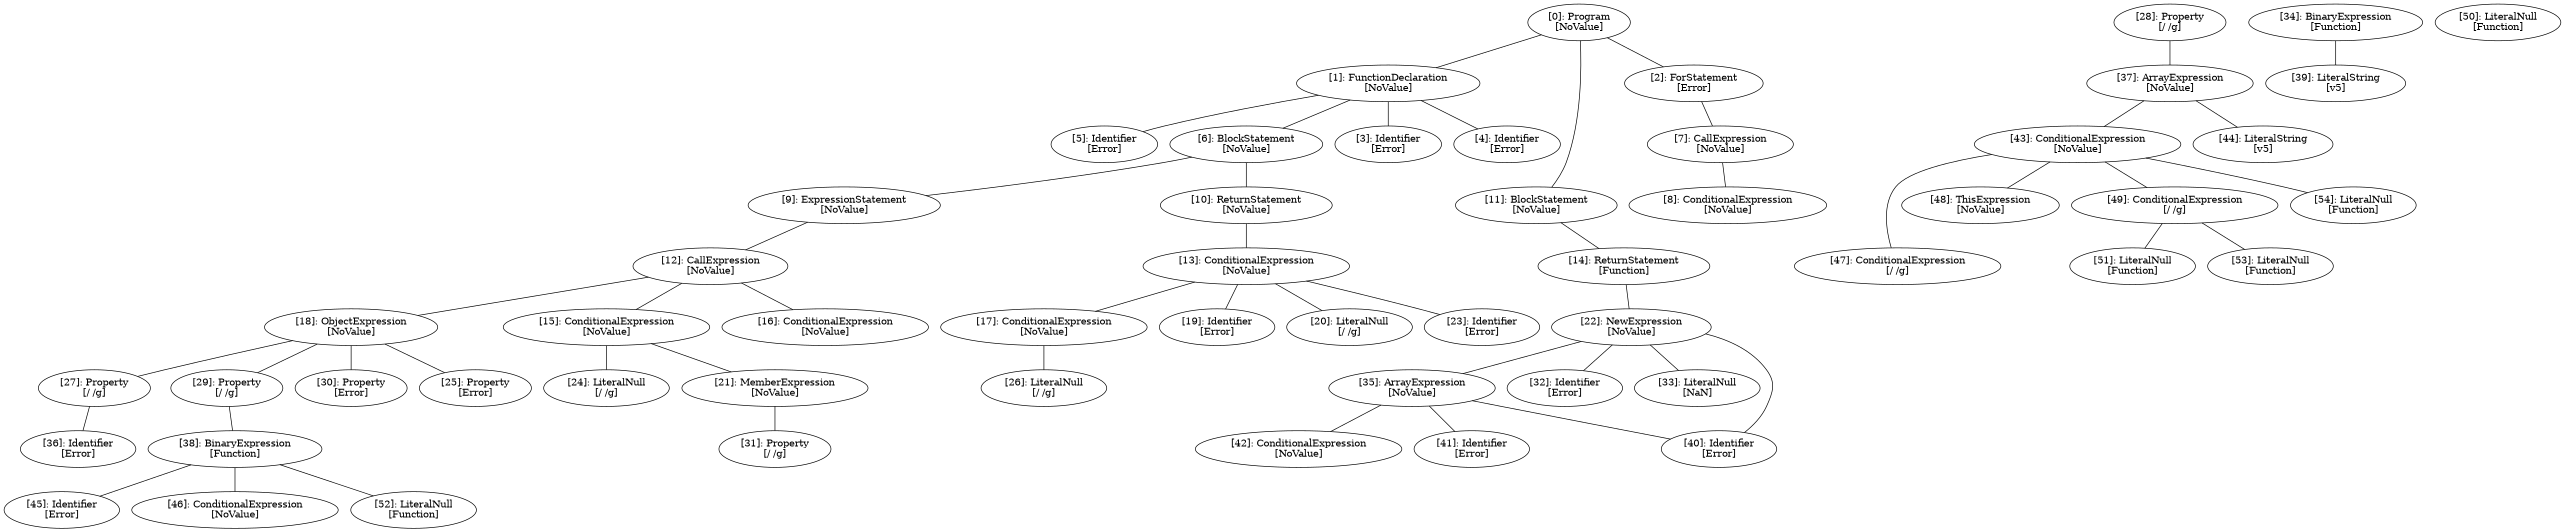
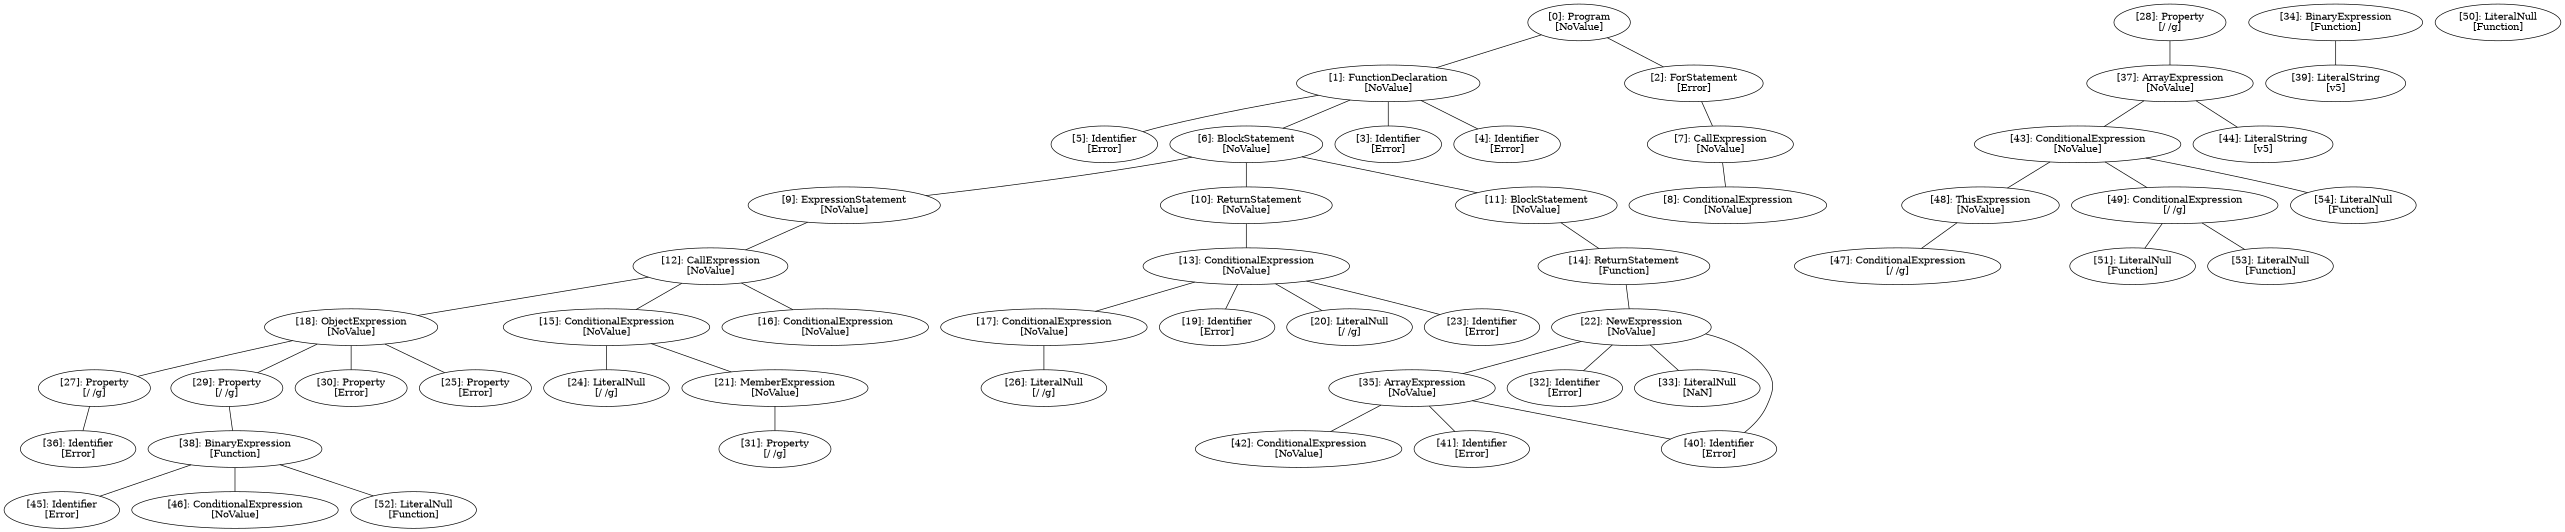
(1577, 117) -> (1390, 175)
(1912, 176) -> (1939, 235)
